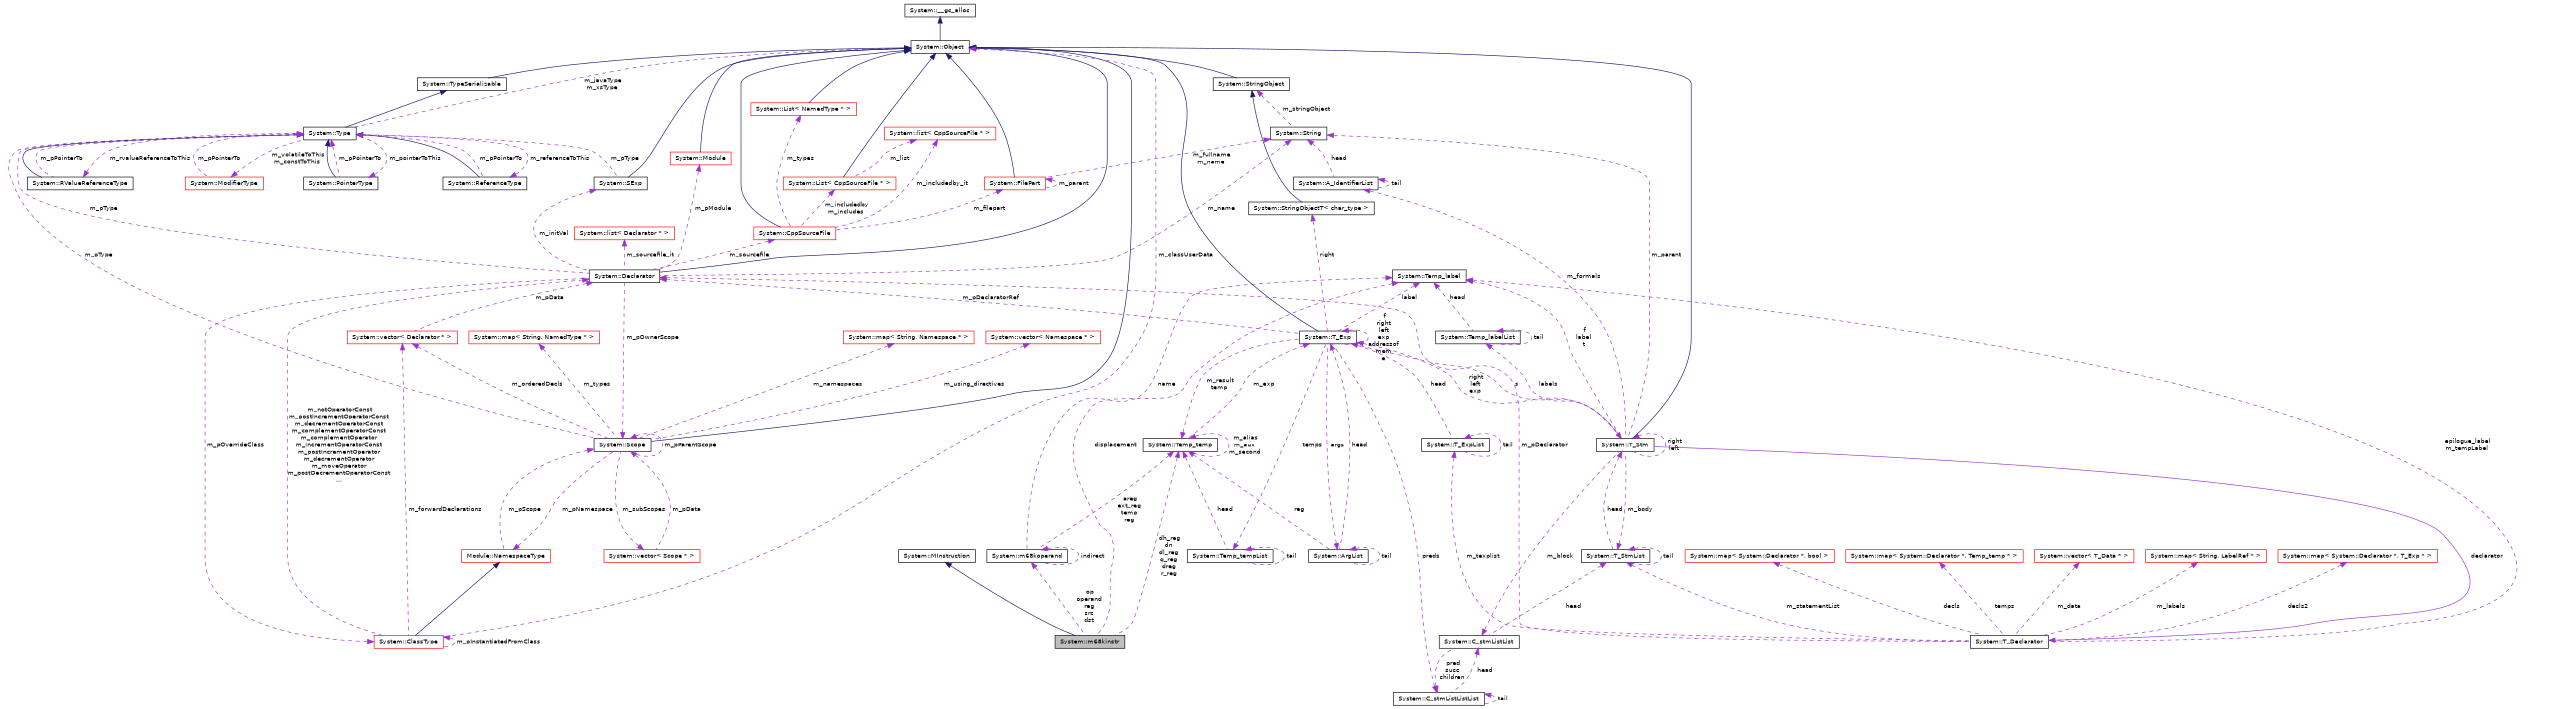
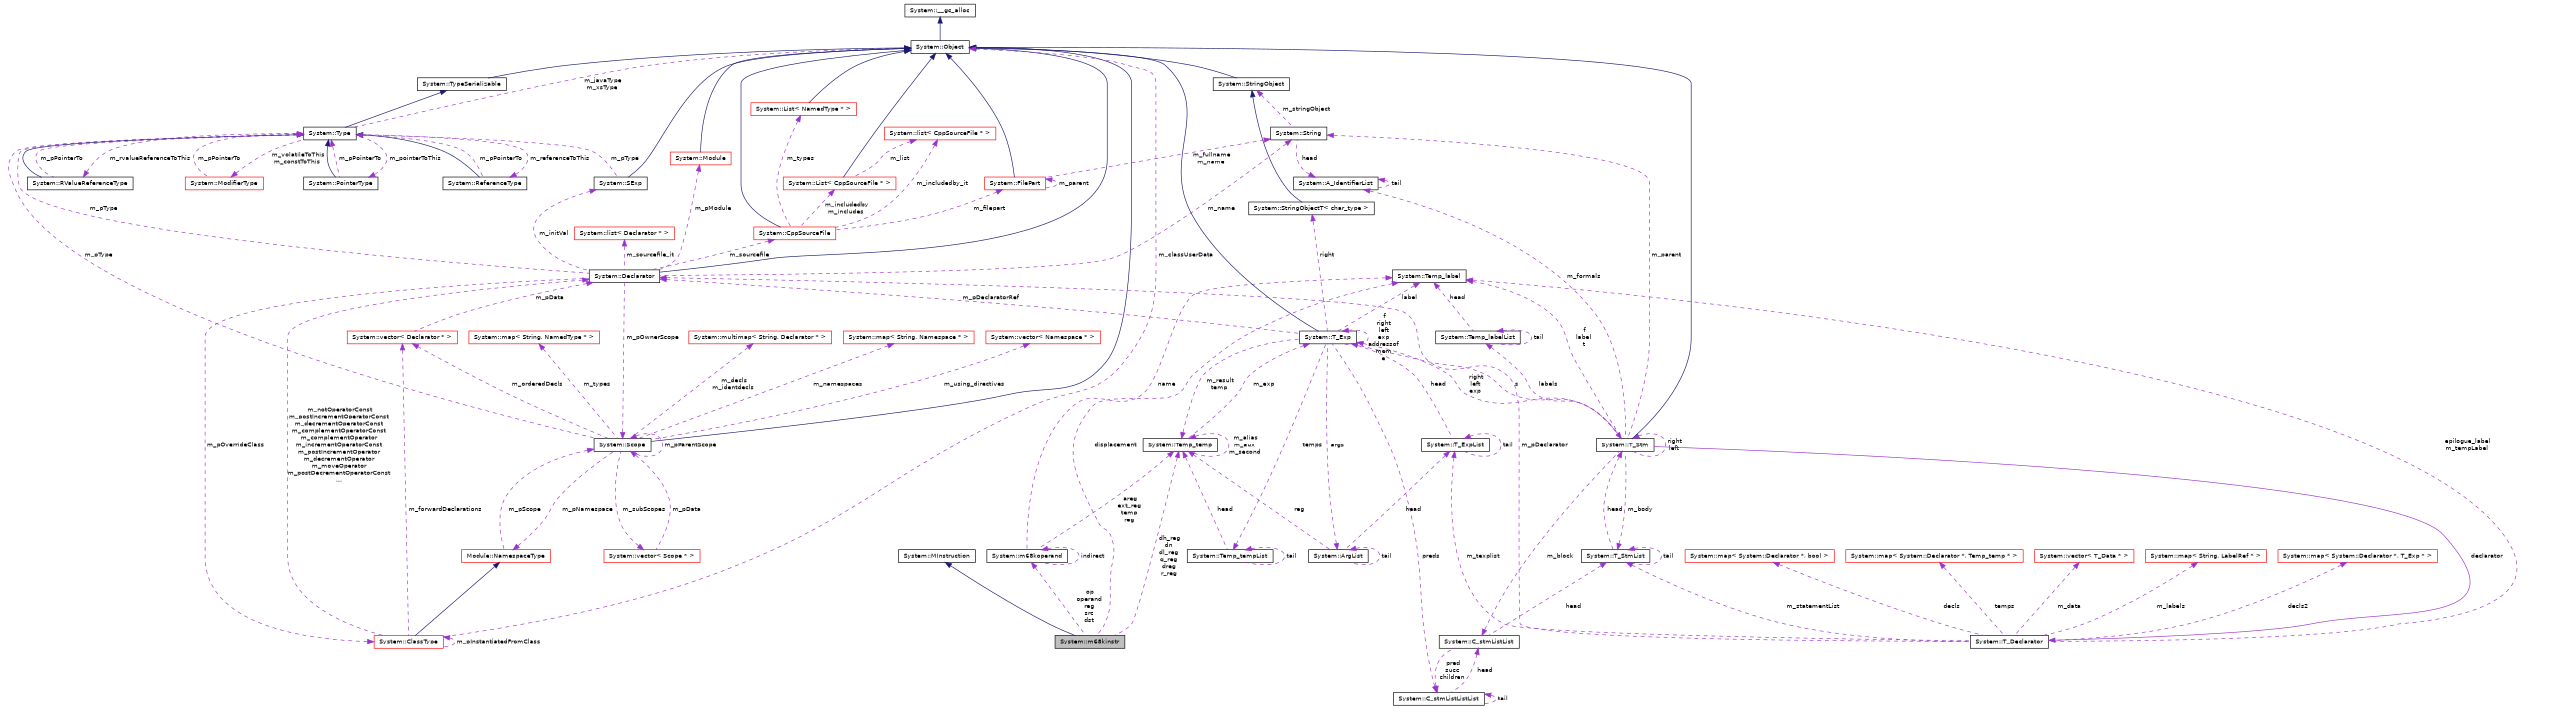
(1325, 159) -> (1297, 159)
none -> (760, 337)
(1350, 449) -> (1395, 503)
